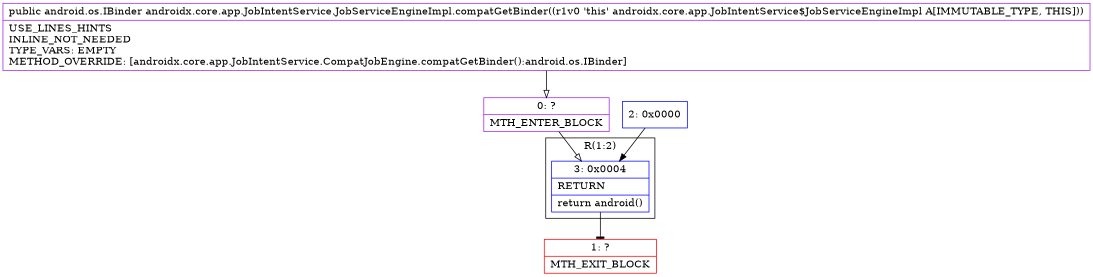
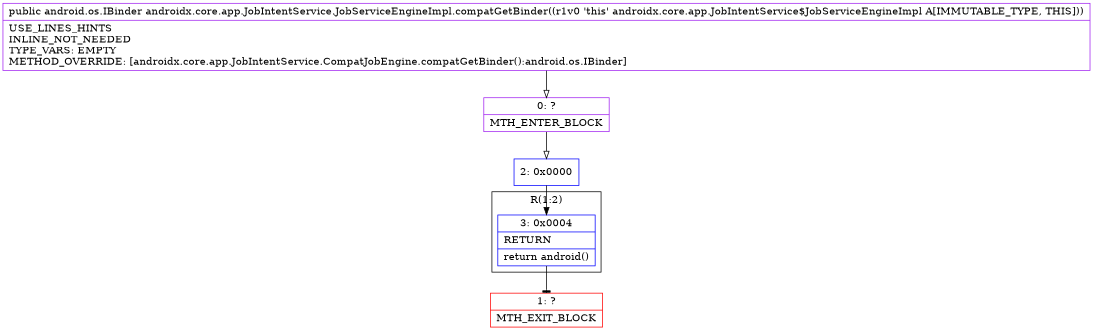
(568, 143) -> (546, 141)
